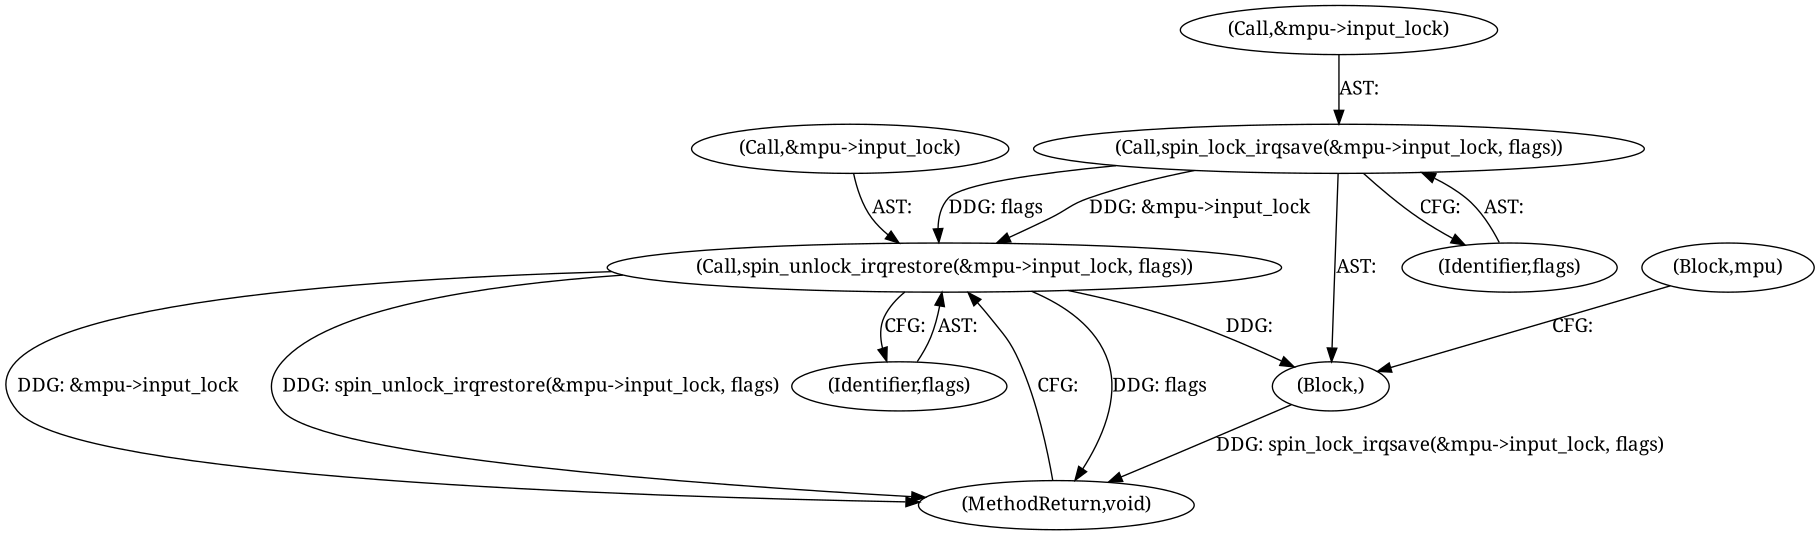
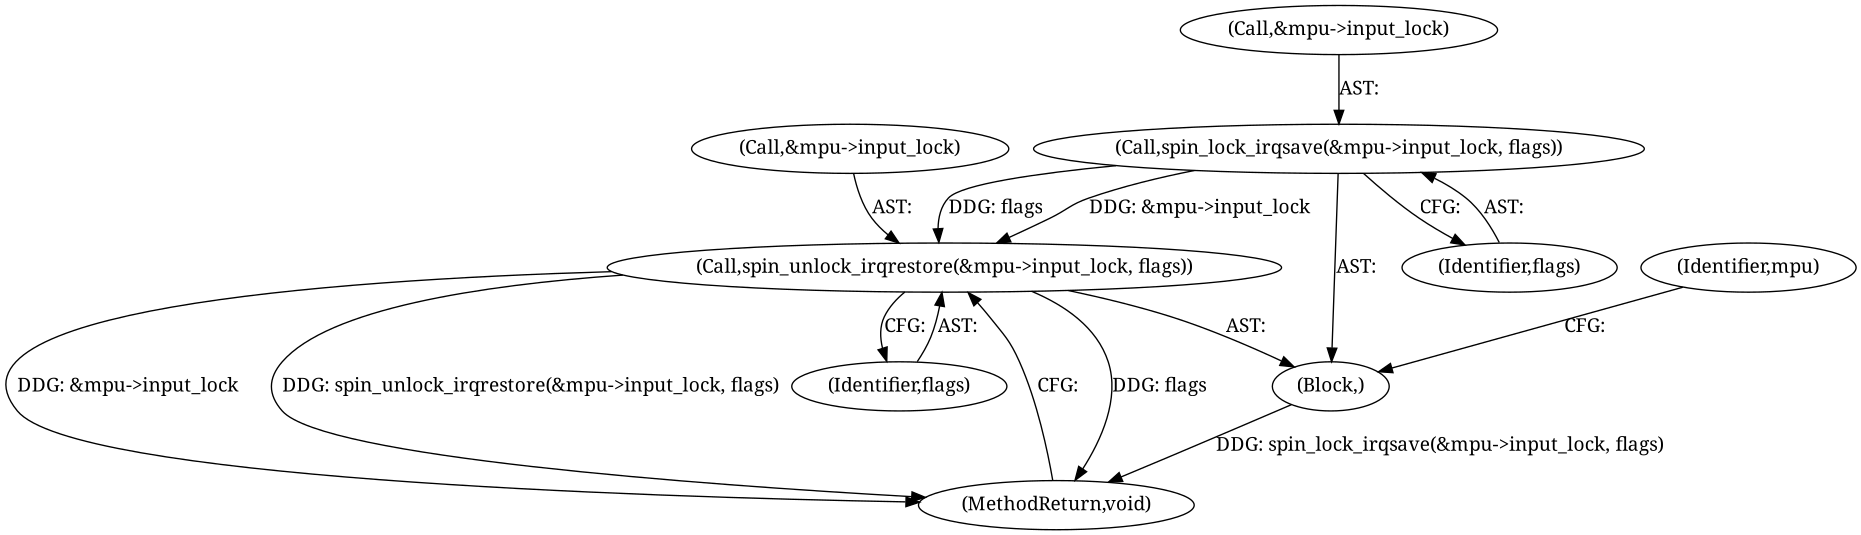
(1728, 268) -> (1749, 268)
(1252, 327) -> (1249, 327)
